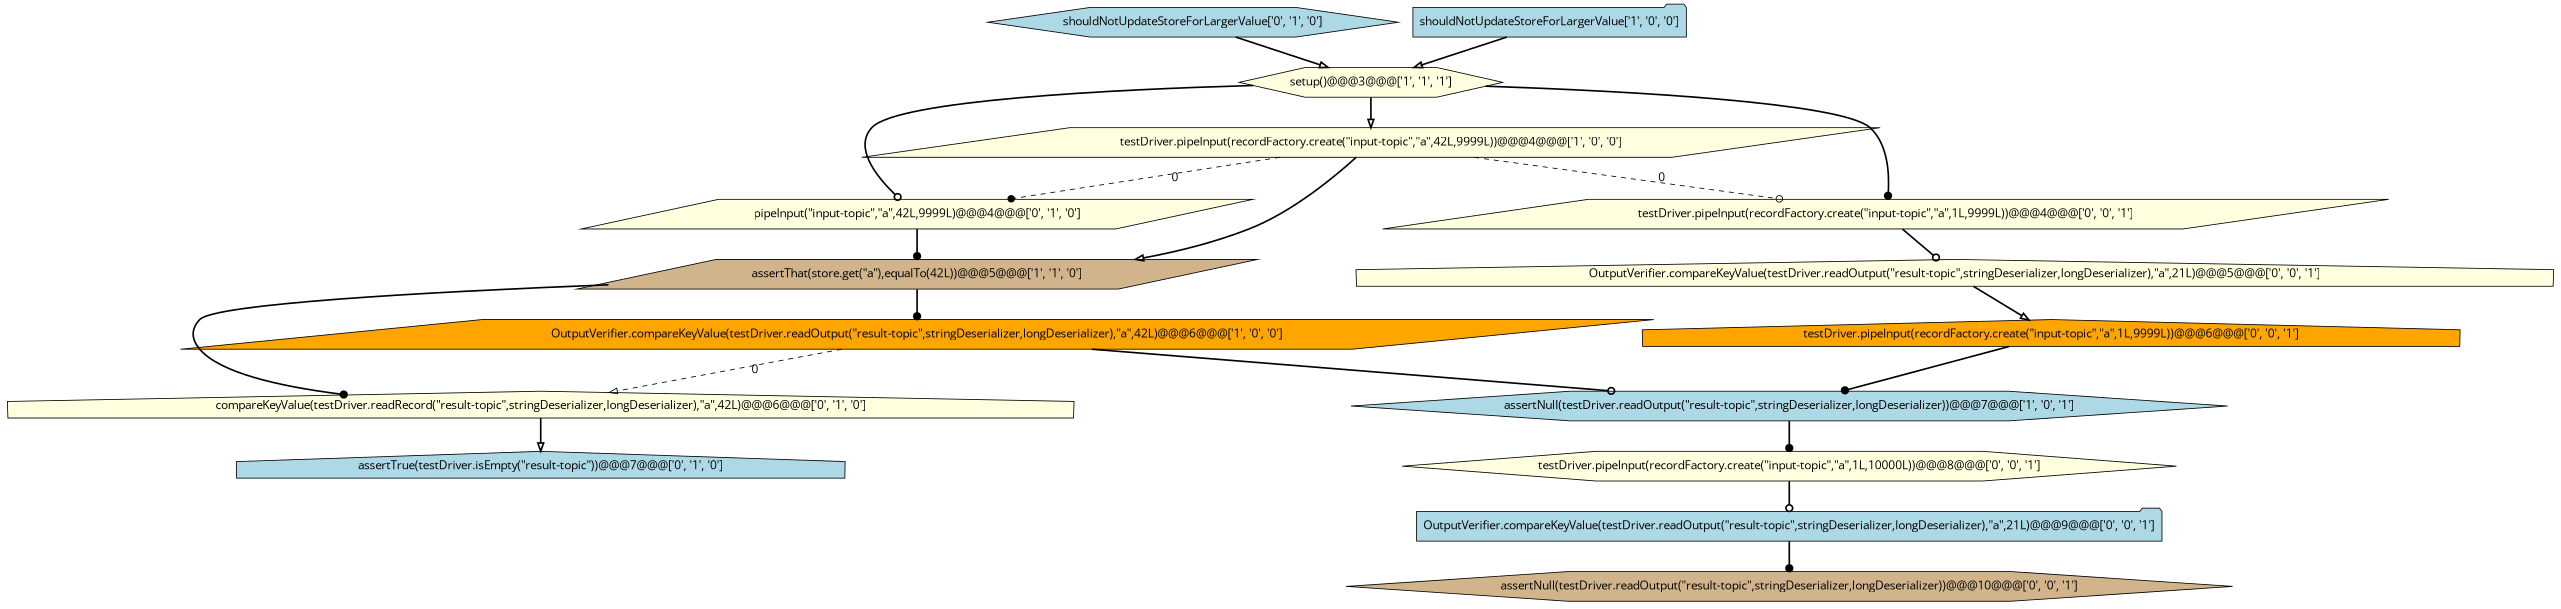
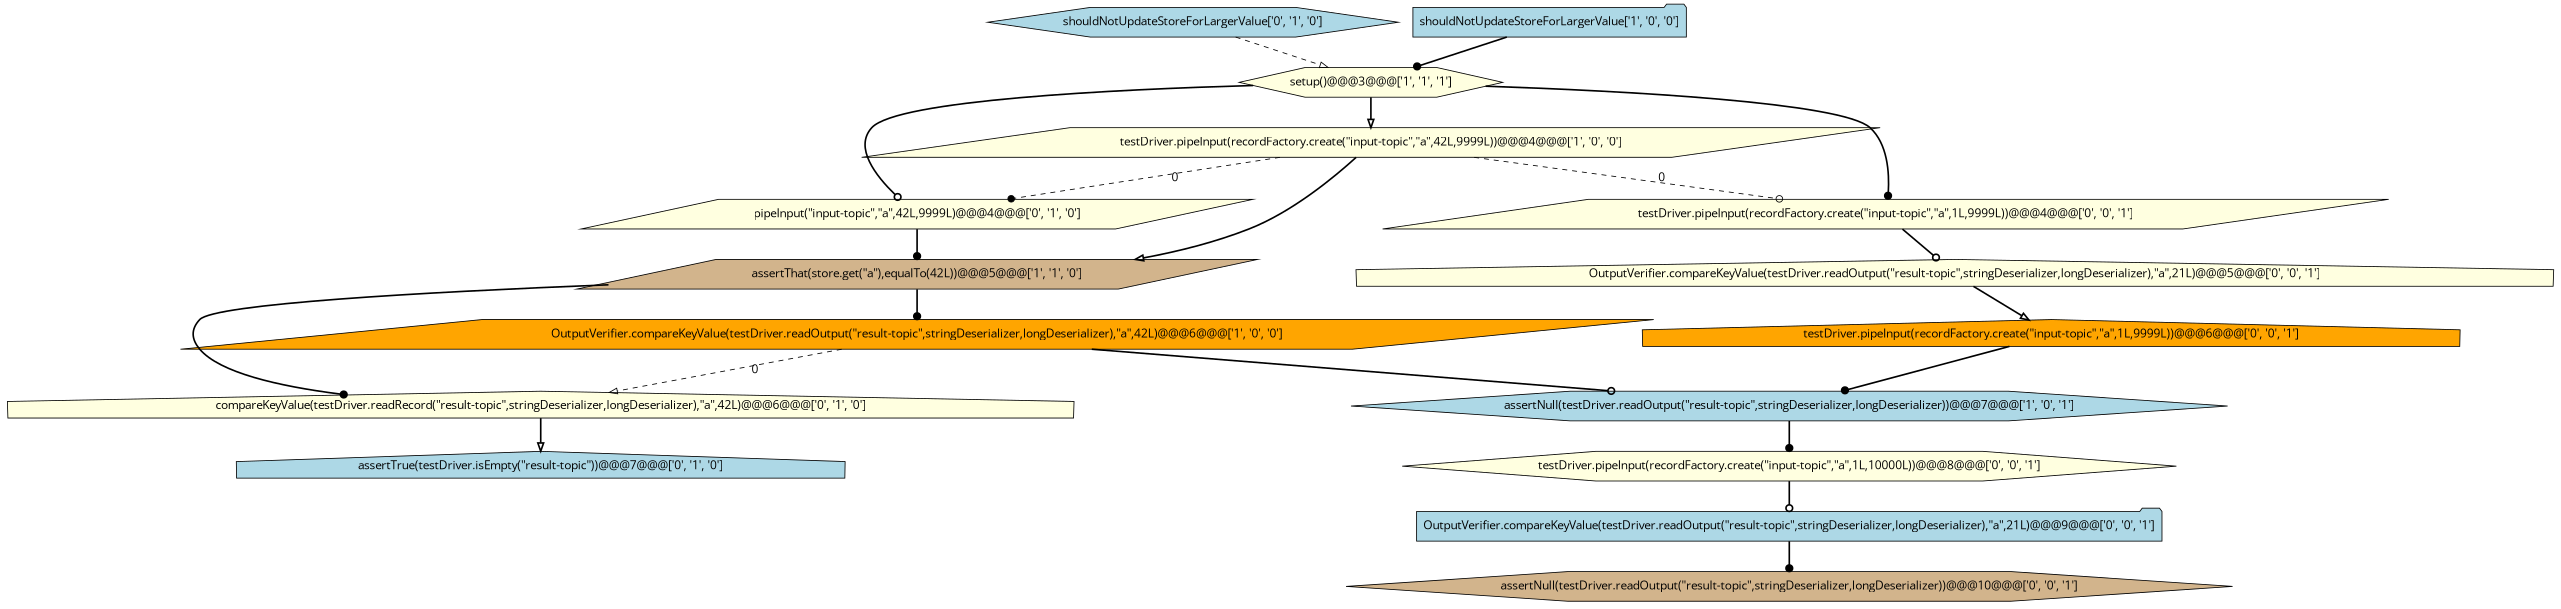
(1278, 51) -> (1278, 51)
(1464, 51) -> (1464, 51)
